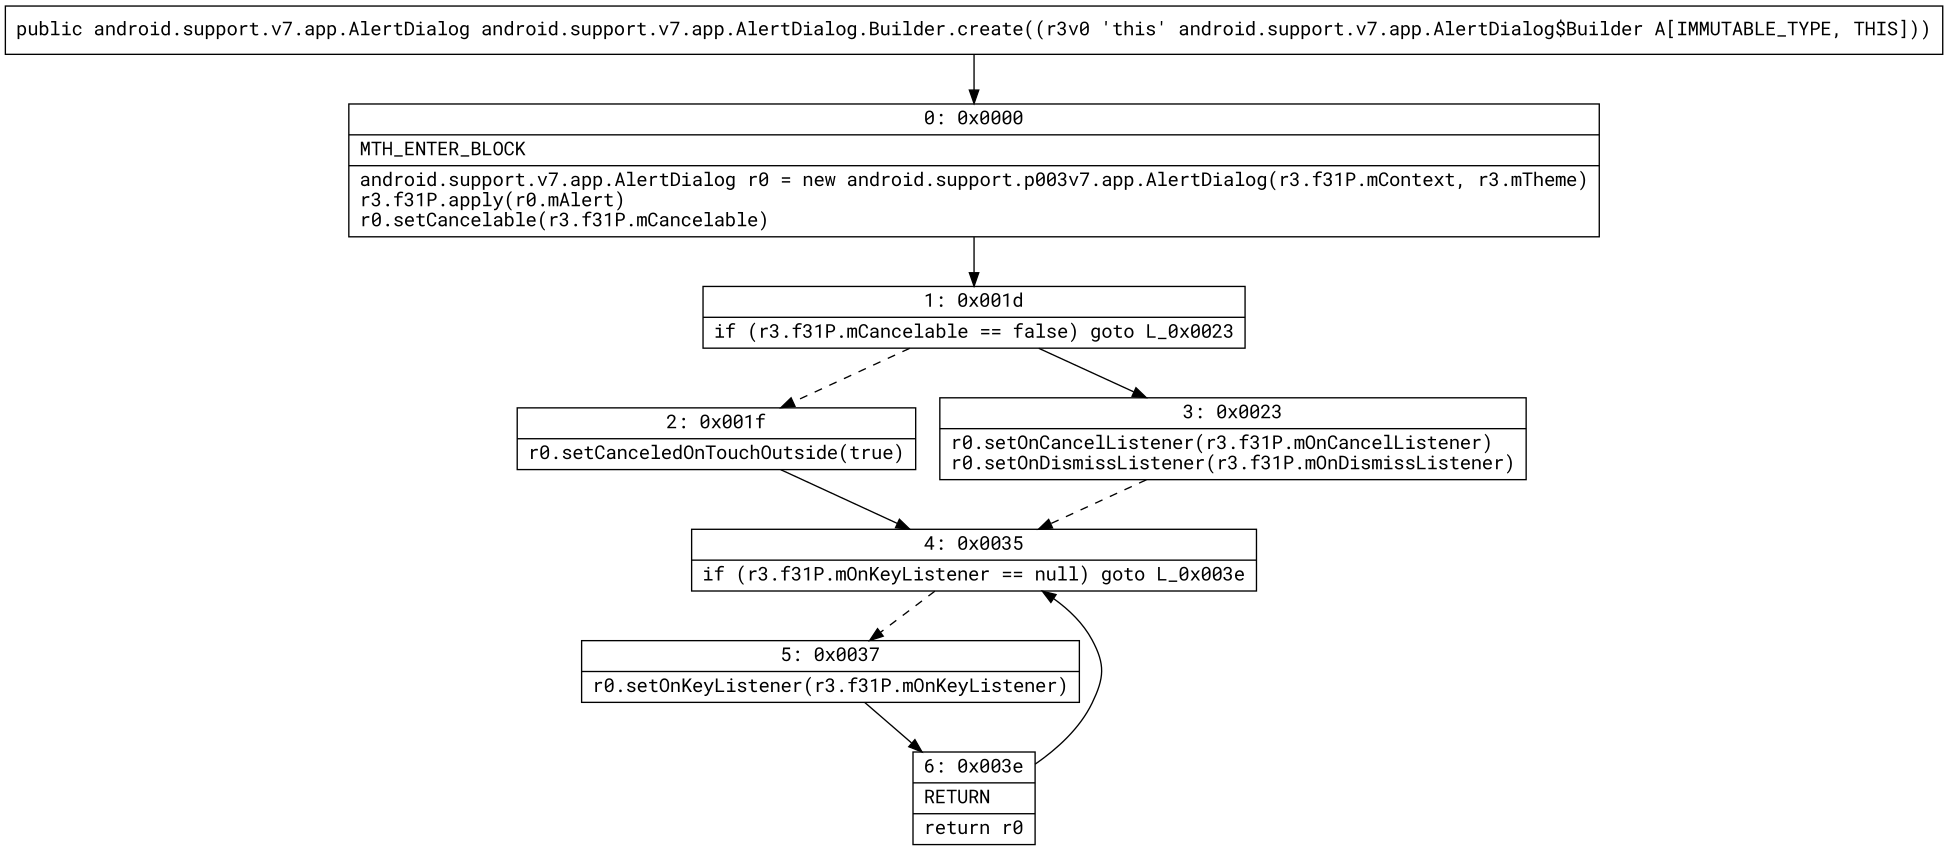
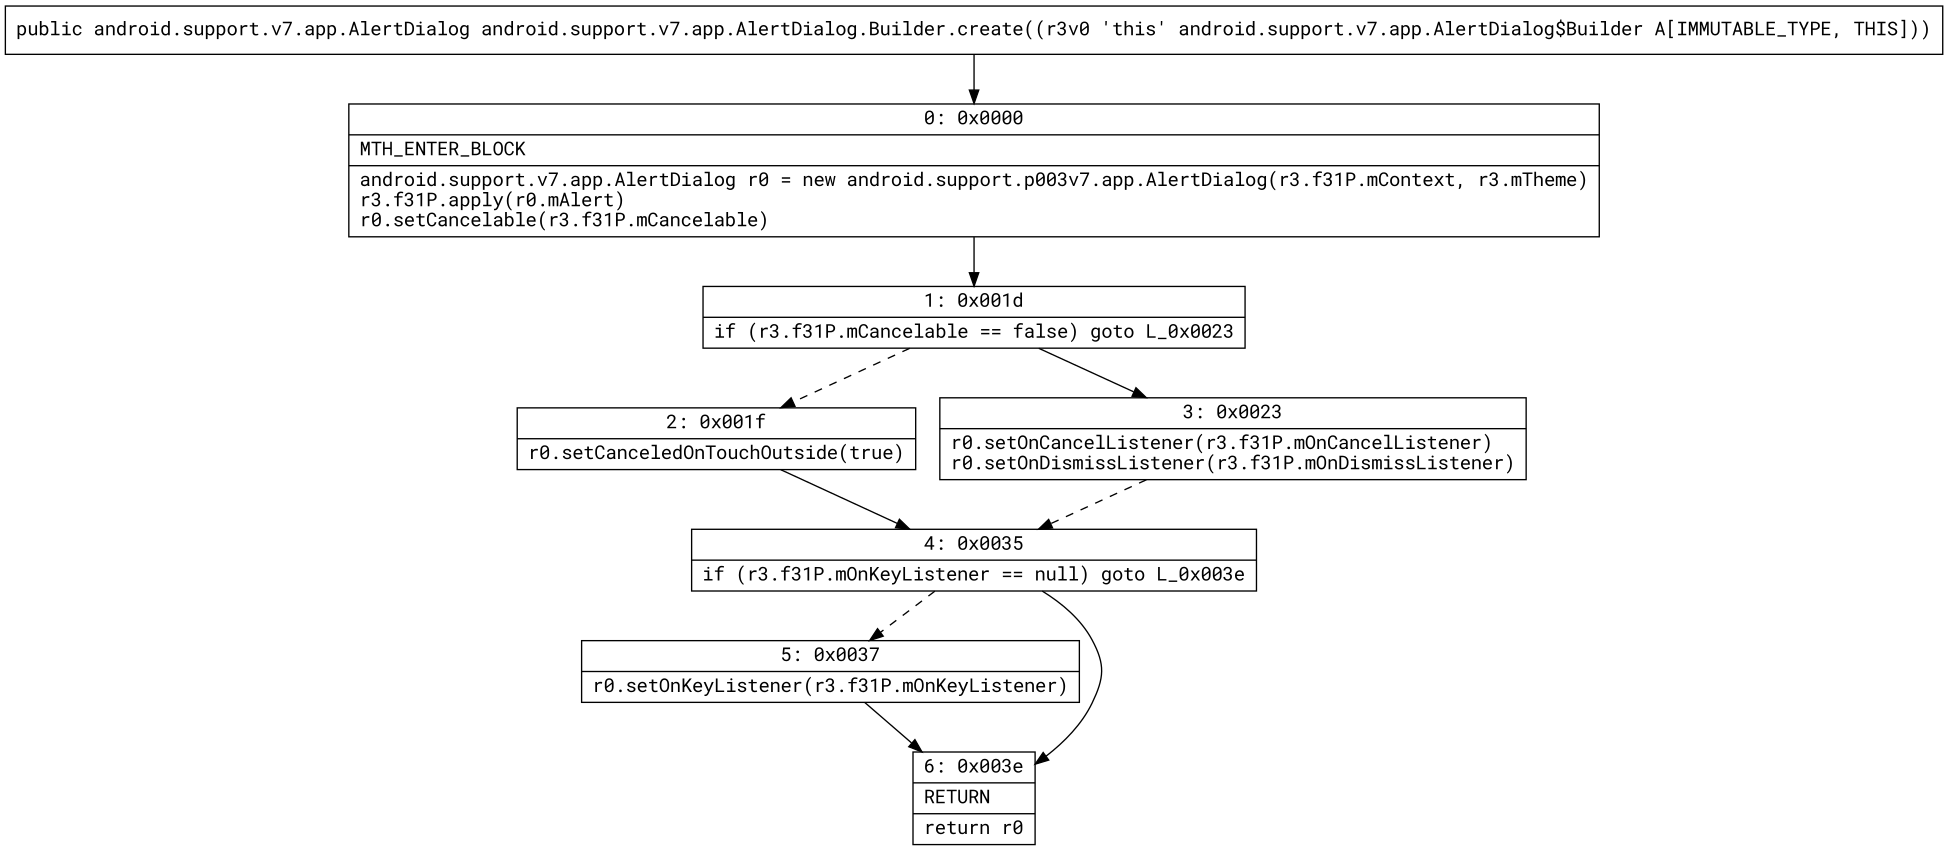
(1099, 685) -> (1102, 672)
